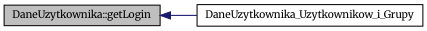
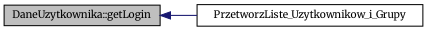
(310, 15) -> (310, 15)
